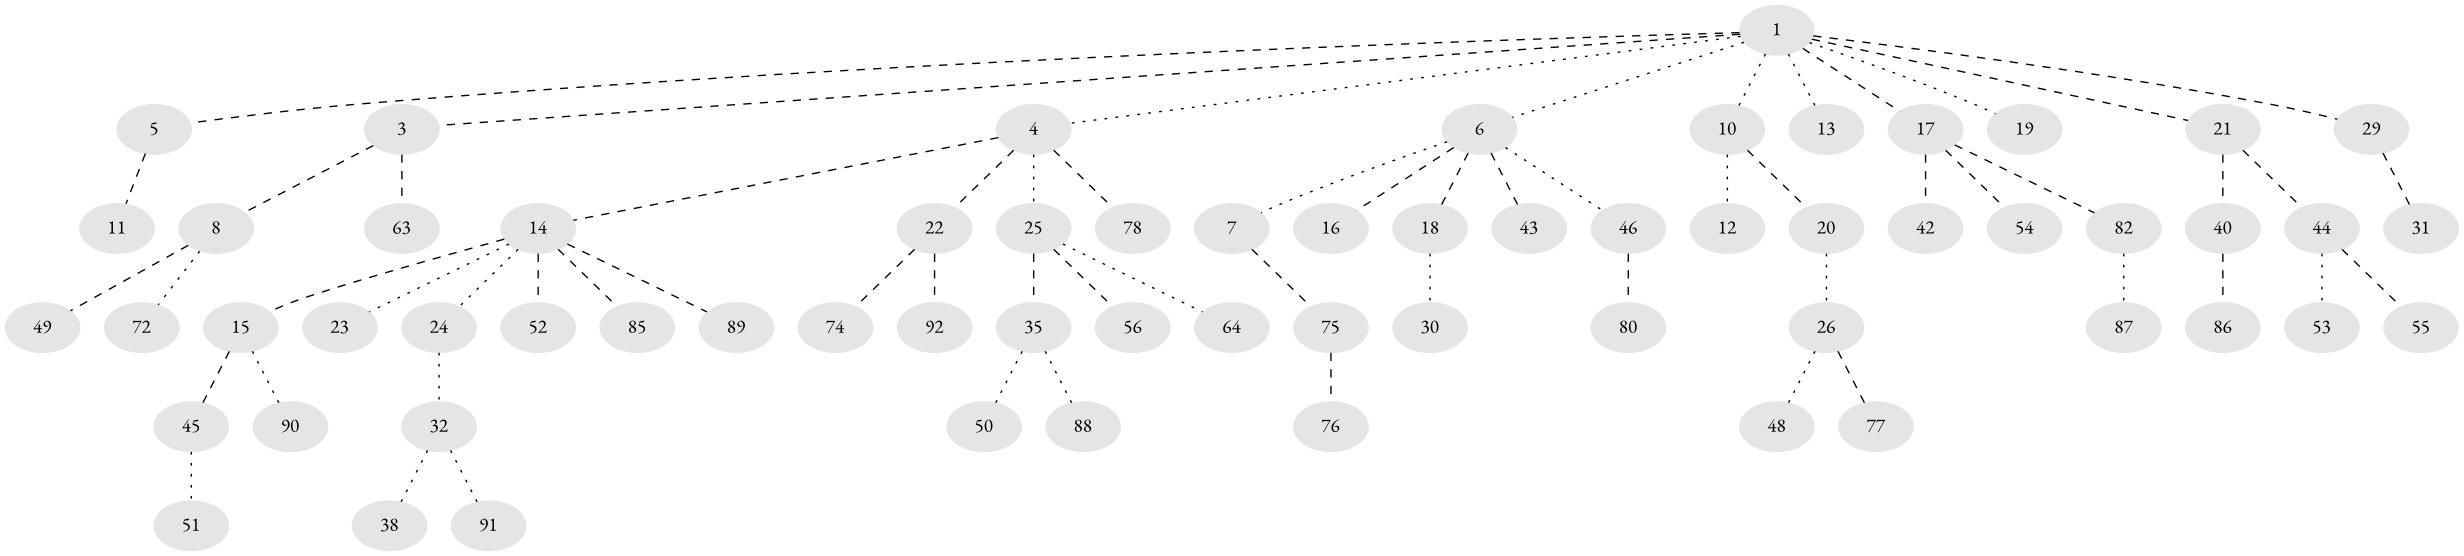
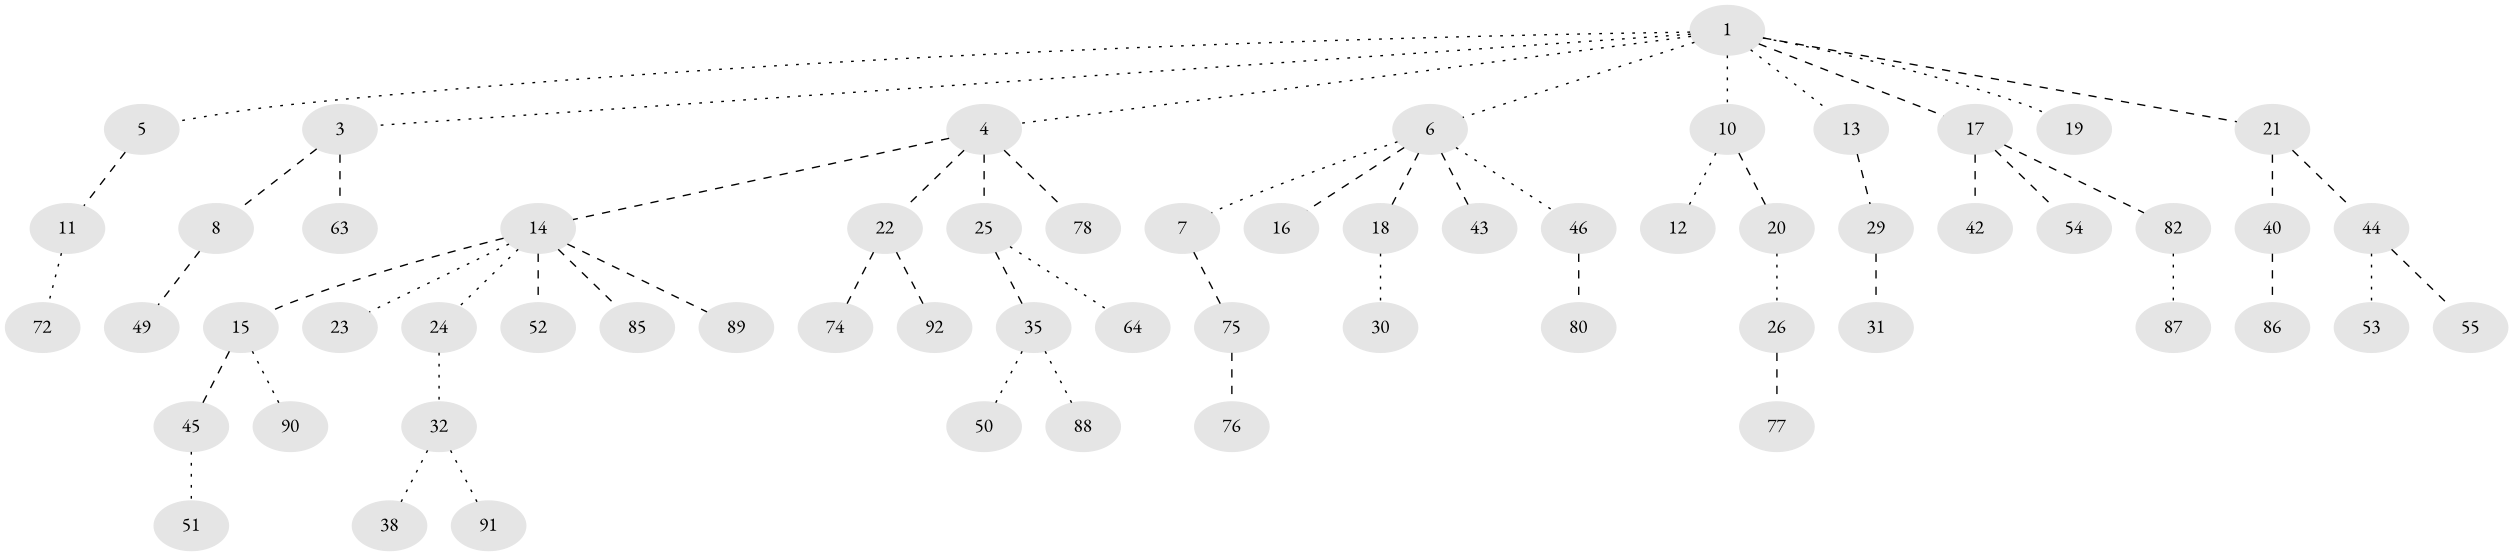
(964, 64) -> (932, 57)
(2076, 72) -> (1864, 179)
(1089, 80) -> (1034, 80)
(1034, 179) -> (984, 179)
(179, 278) -> (55, 278)
(1133, 328) -> none
(1777, 427) -> none
